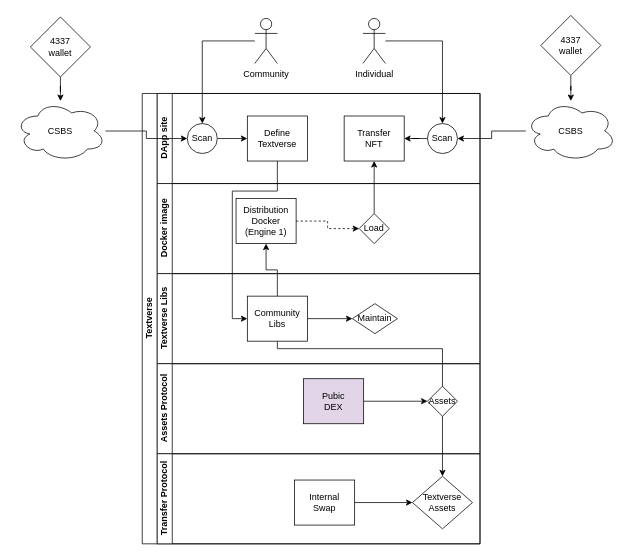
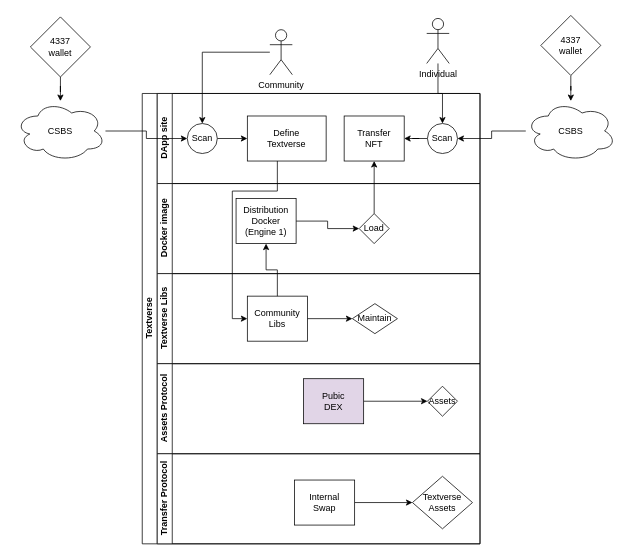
(266, 41) -> (281, 52)
(374, 41) -> (438, 41)
(277, 138) -> (287, 138)
(327, 222) -> (327, 222)
(375, 348) -> none
